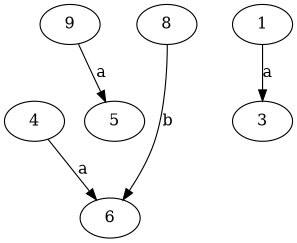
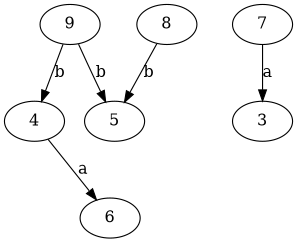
(263, 24) -> (263, 24)
none -> (54, 68)
(101, 73) -> (101, 73)
(160, 121) -> (143, 68)
